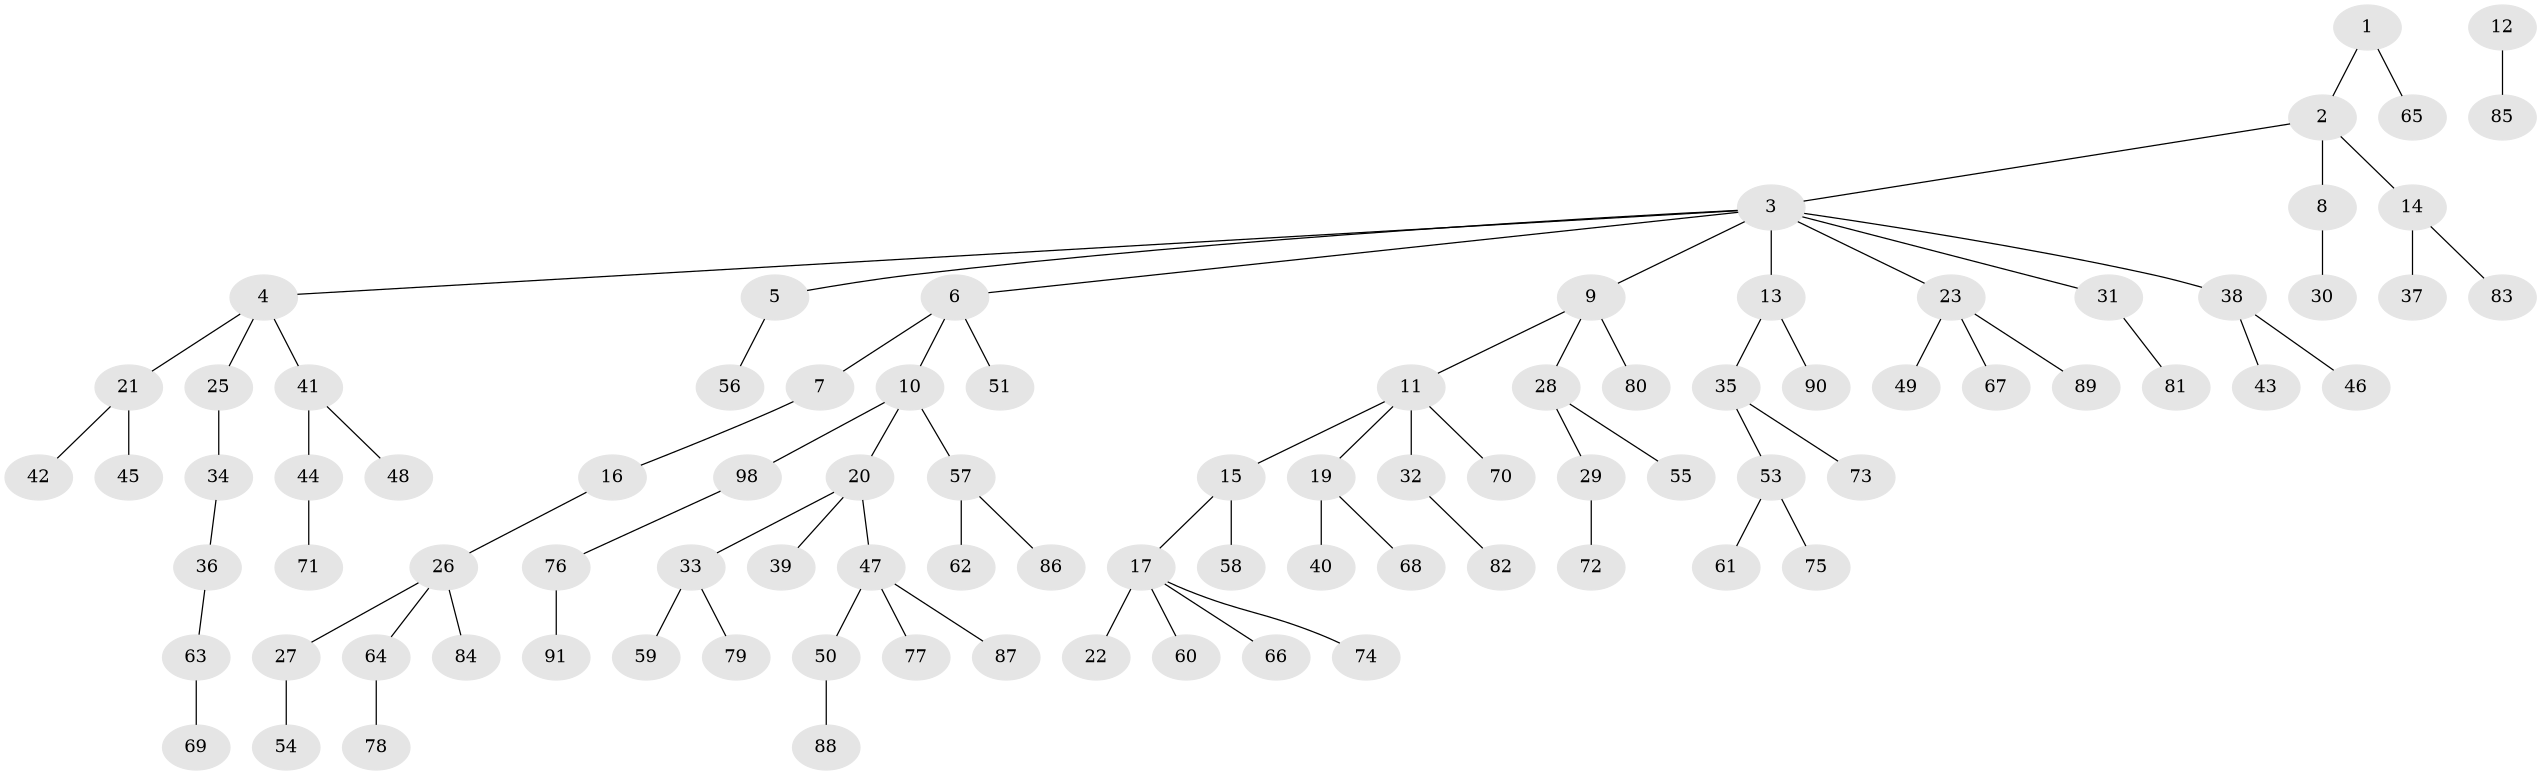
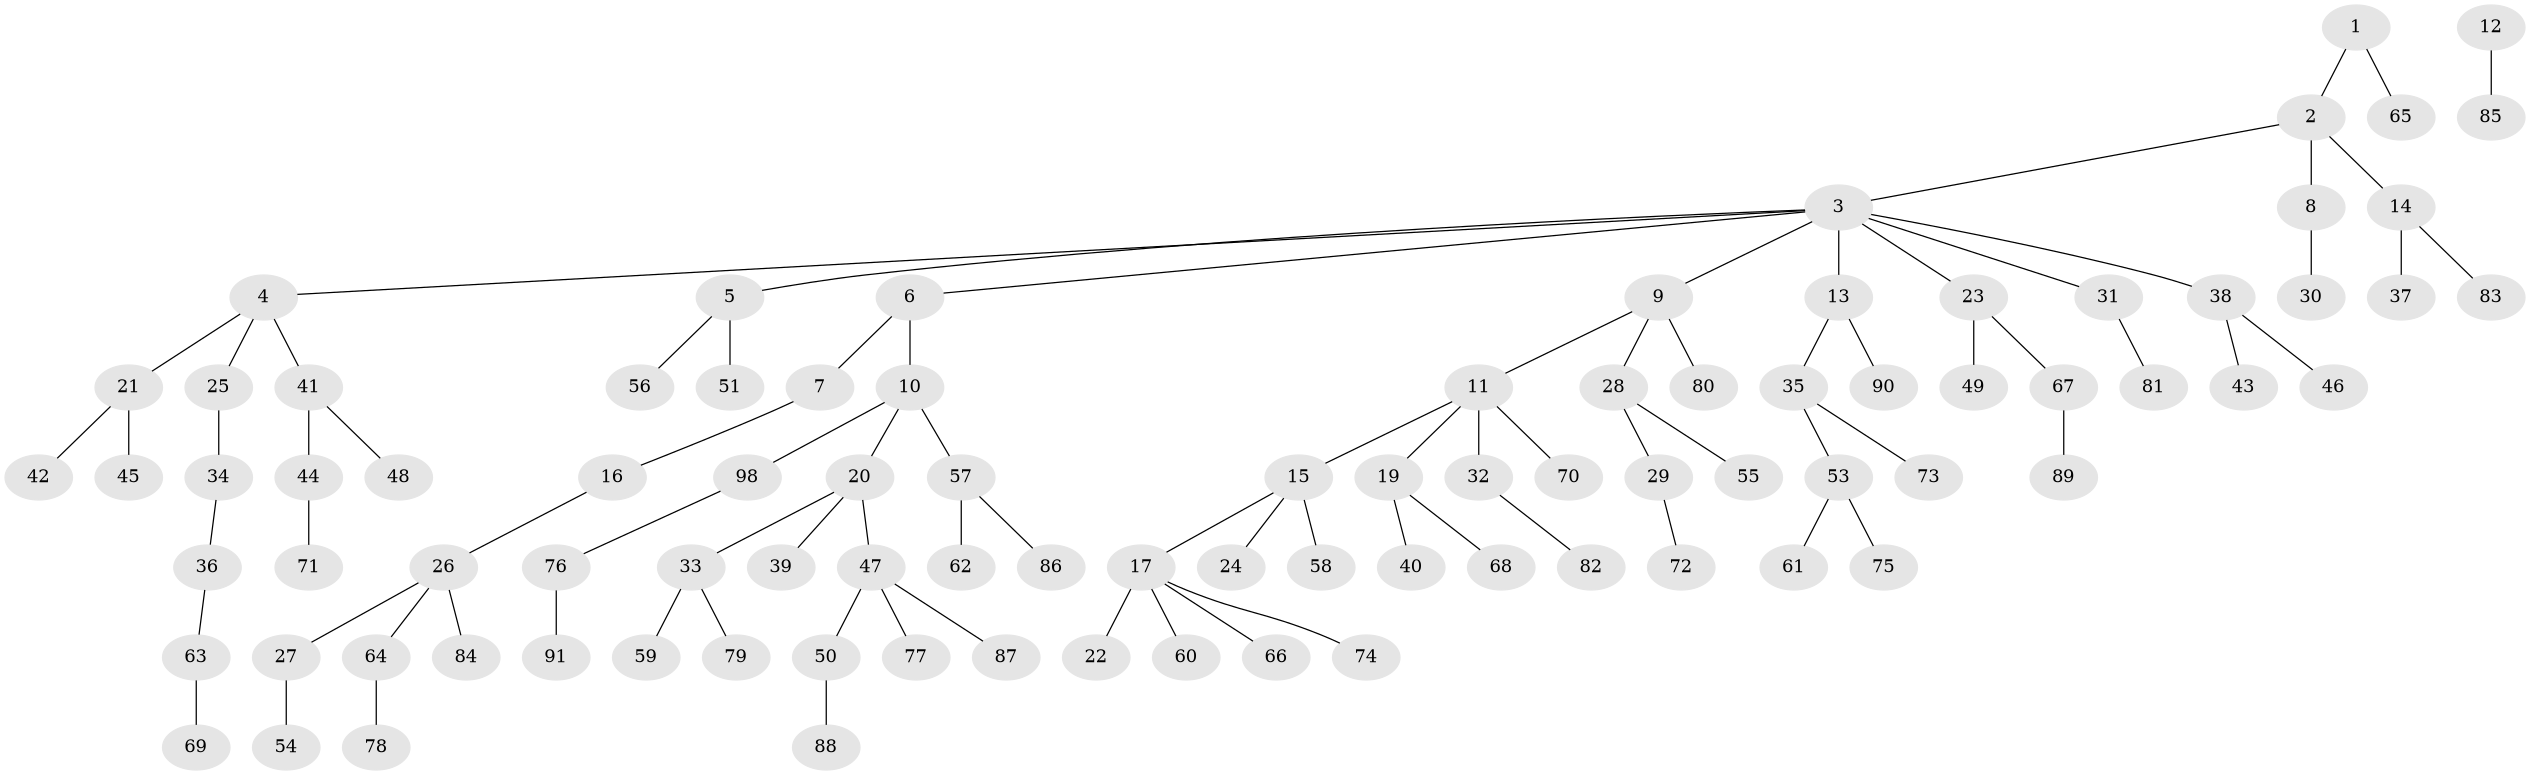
(978, 343) -> (730, 343)
(2019, 343) -> (2064, 433)
none -> (1231, 568)
